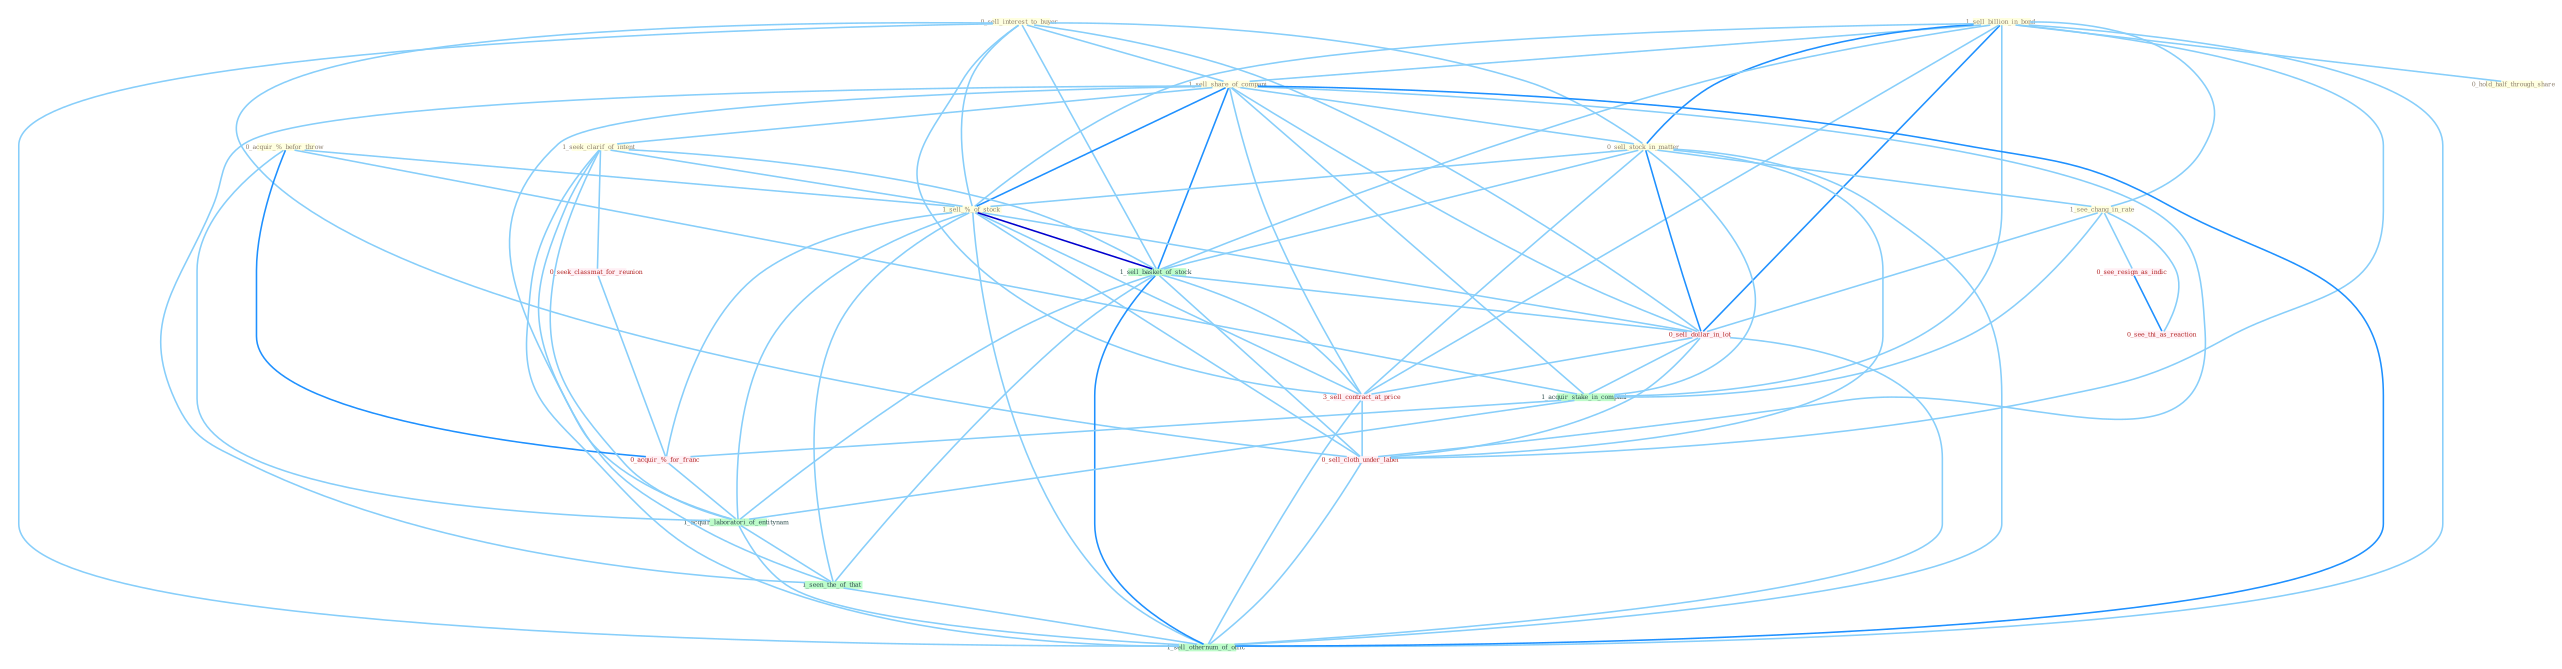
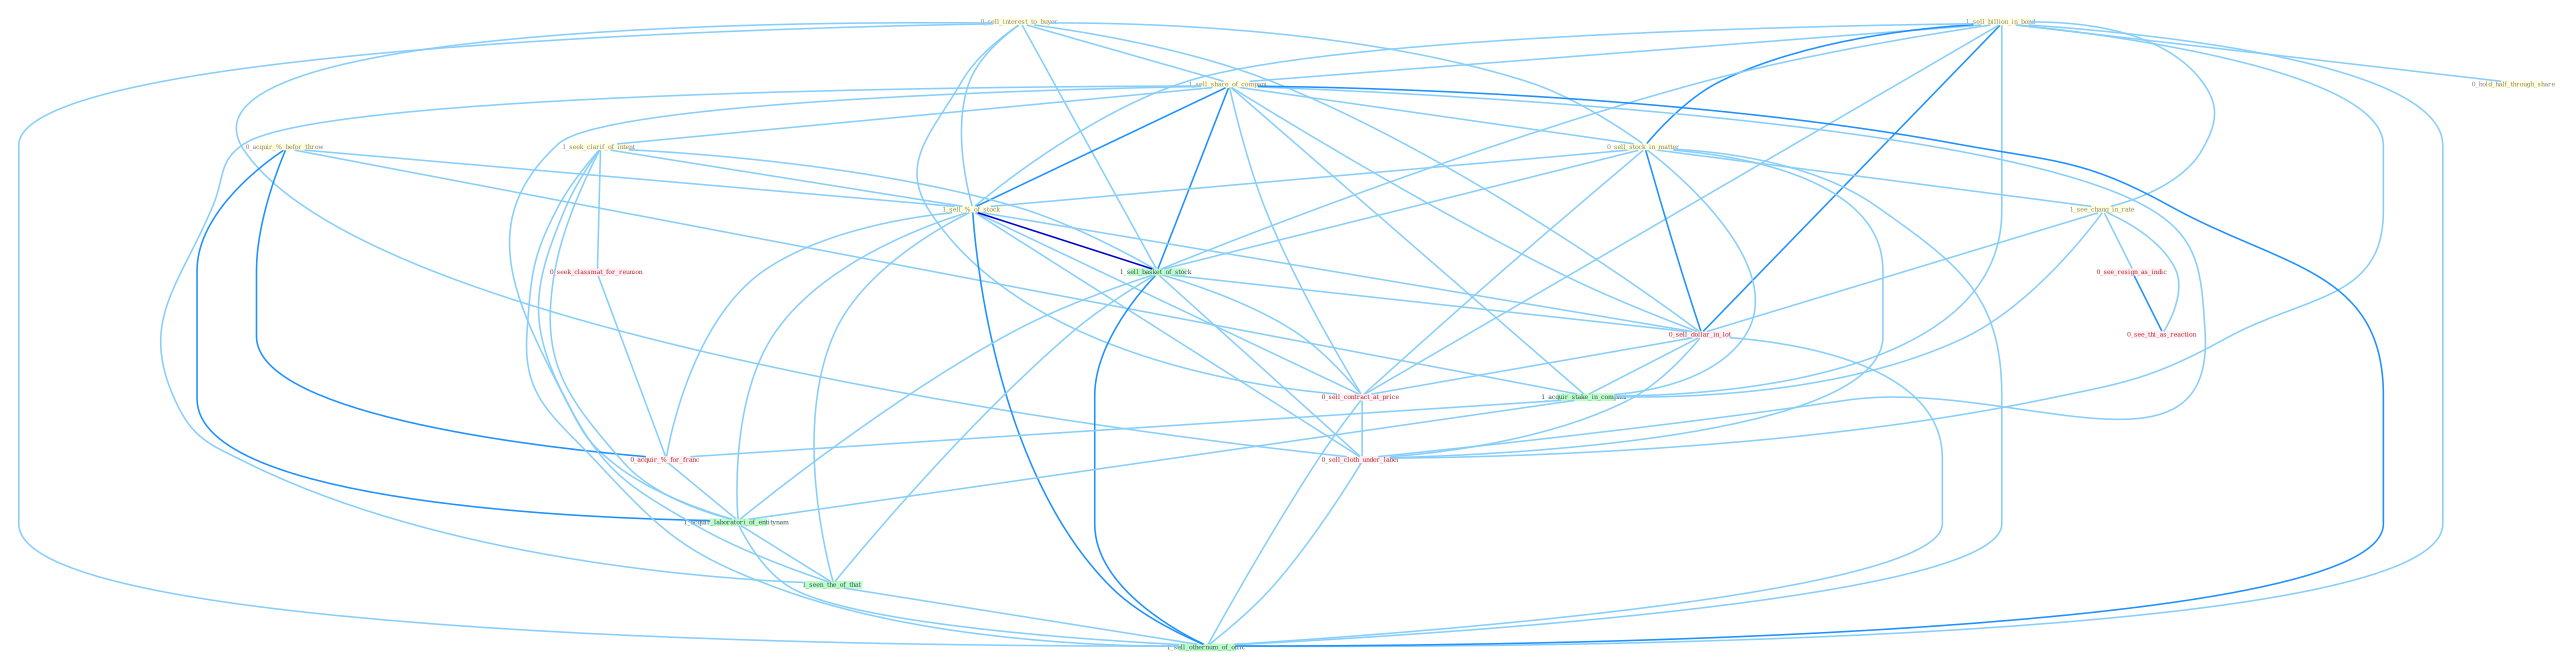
(1362, 397) -> (1362, 397)
(1031, 463) -> (1031, 463)
(299, 474) -> (299, 474)
